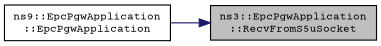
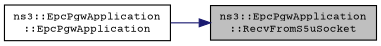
(87, 23) -> (87, 23)
